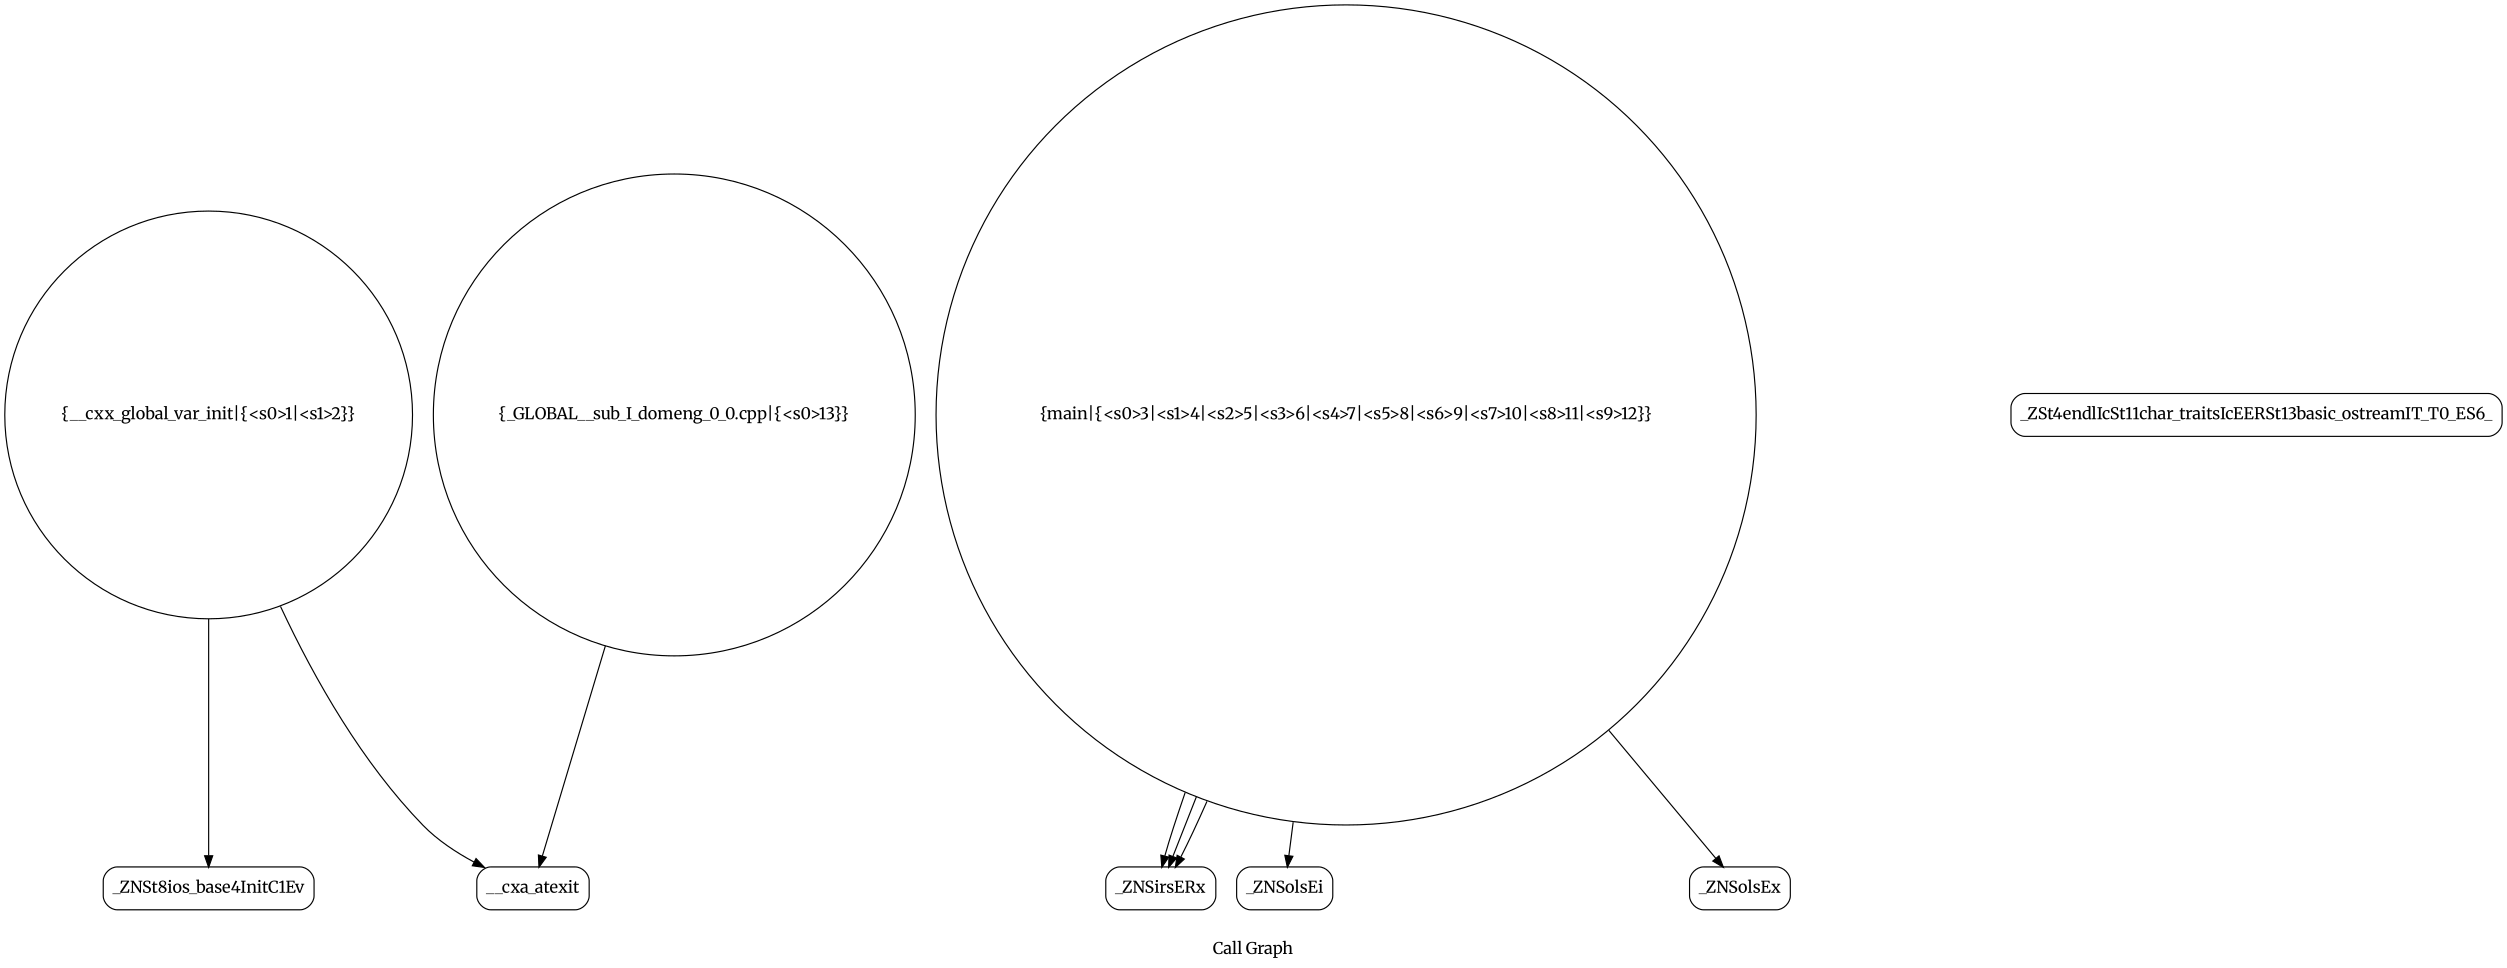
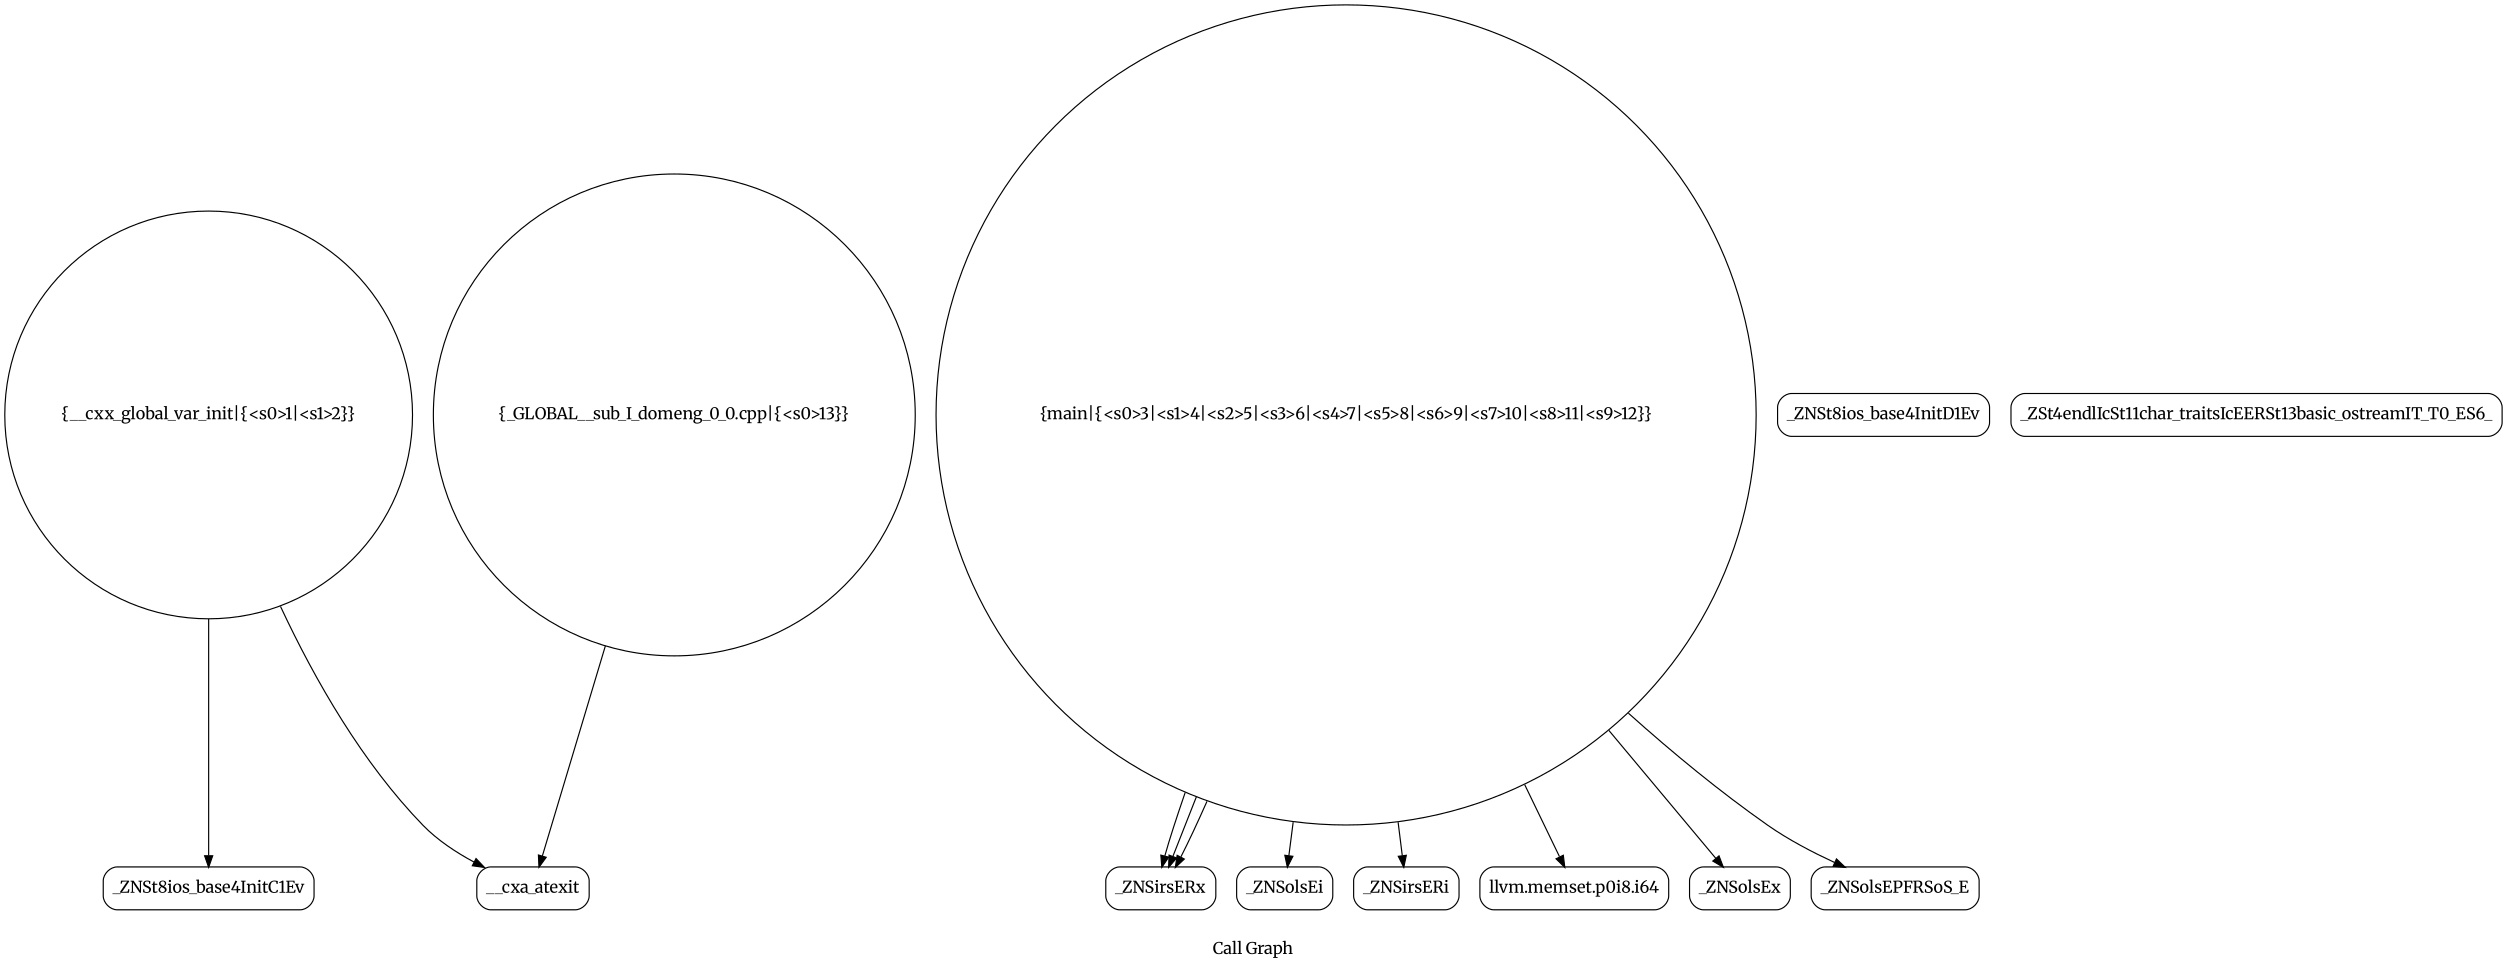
none -> (1884, 415)
none -> (1406, 888)
none -> (1574, 888)
none -> (1895, 888)
